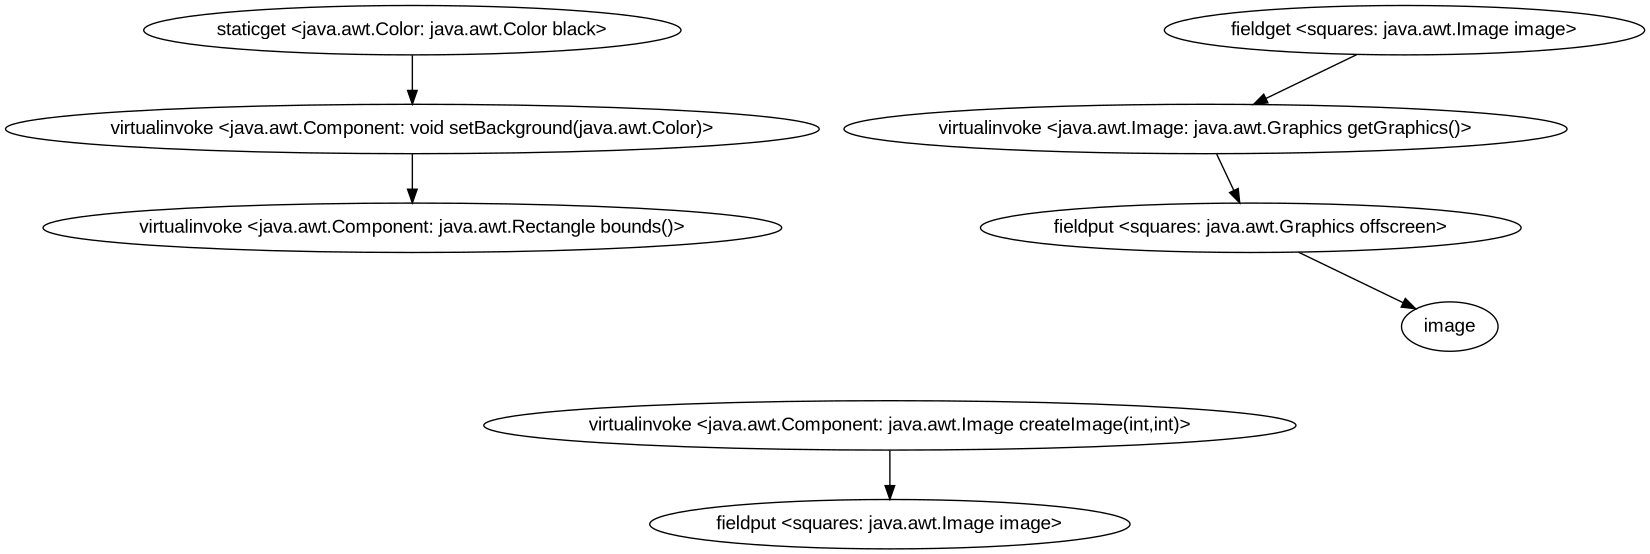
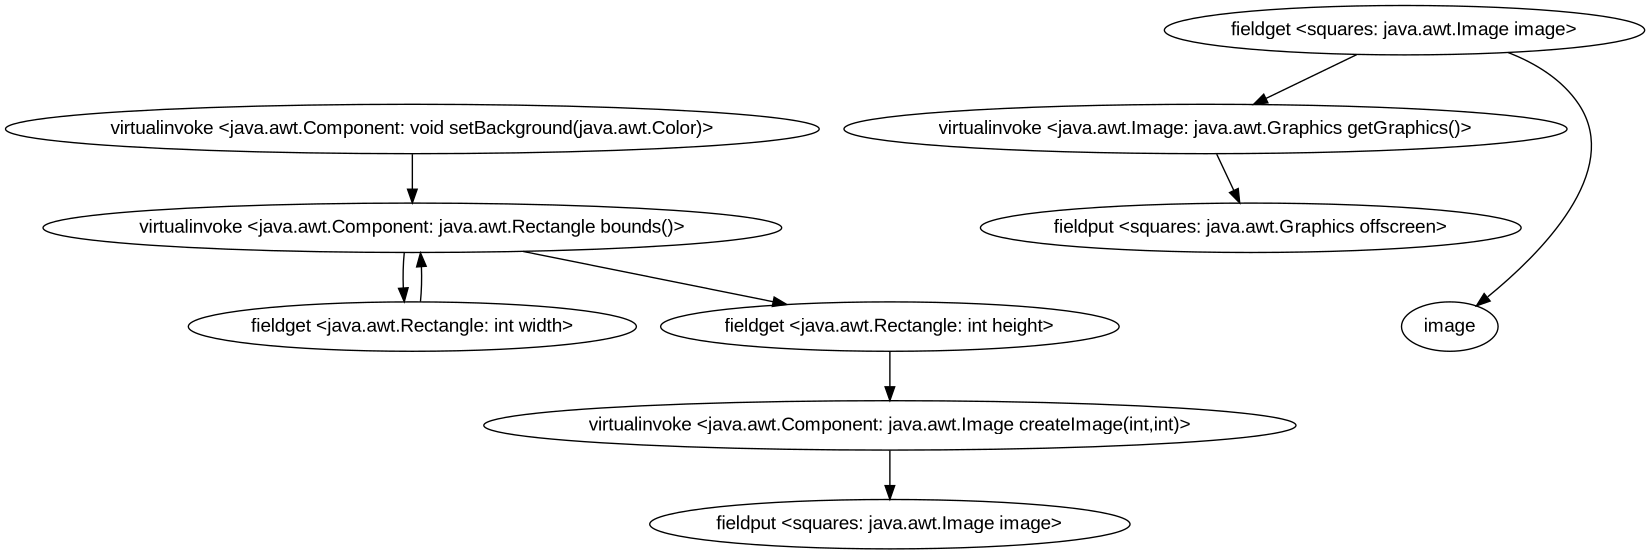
(412, 30) -> none
(1351, 277) -> (1586, 173)
none -> (412, 327)
none -> (890, 327)
